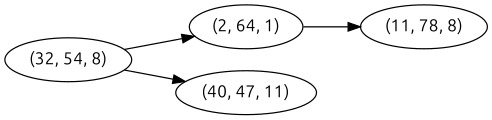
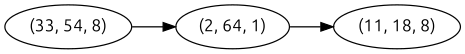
(424, 27) -> (397, 27)
(68, 60) -> (68, 27)
(246, 93) -> none
